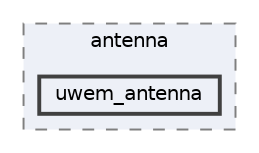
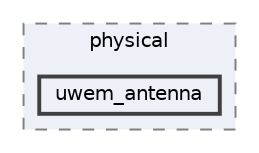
(130, 42) -> (130, 42)
